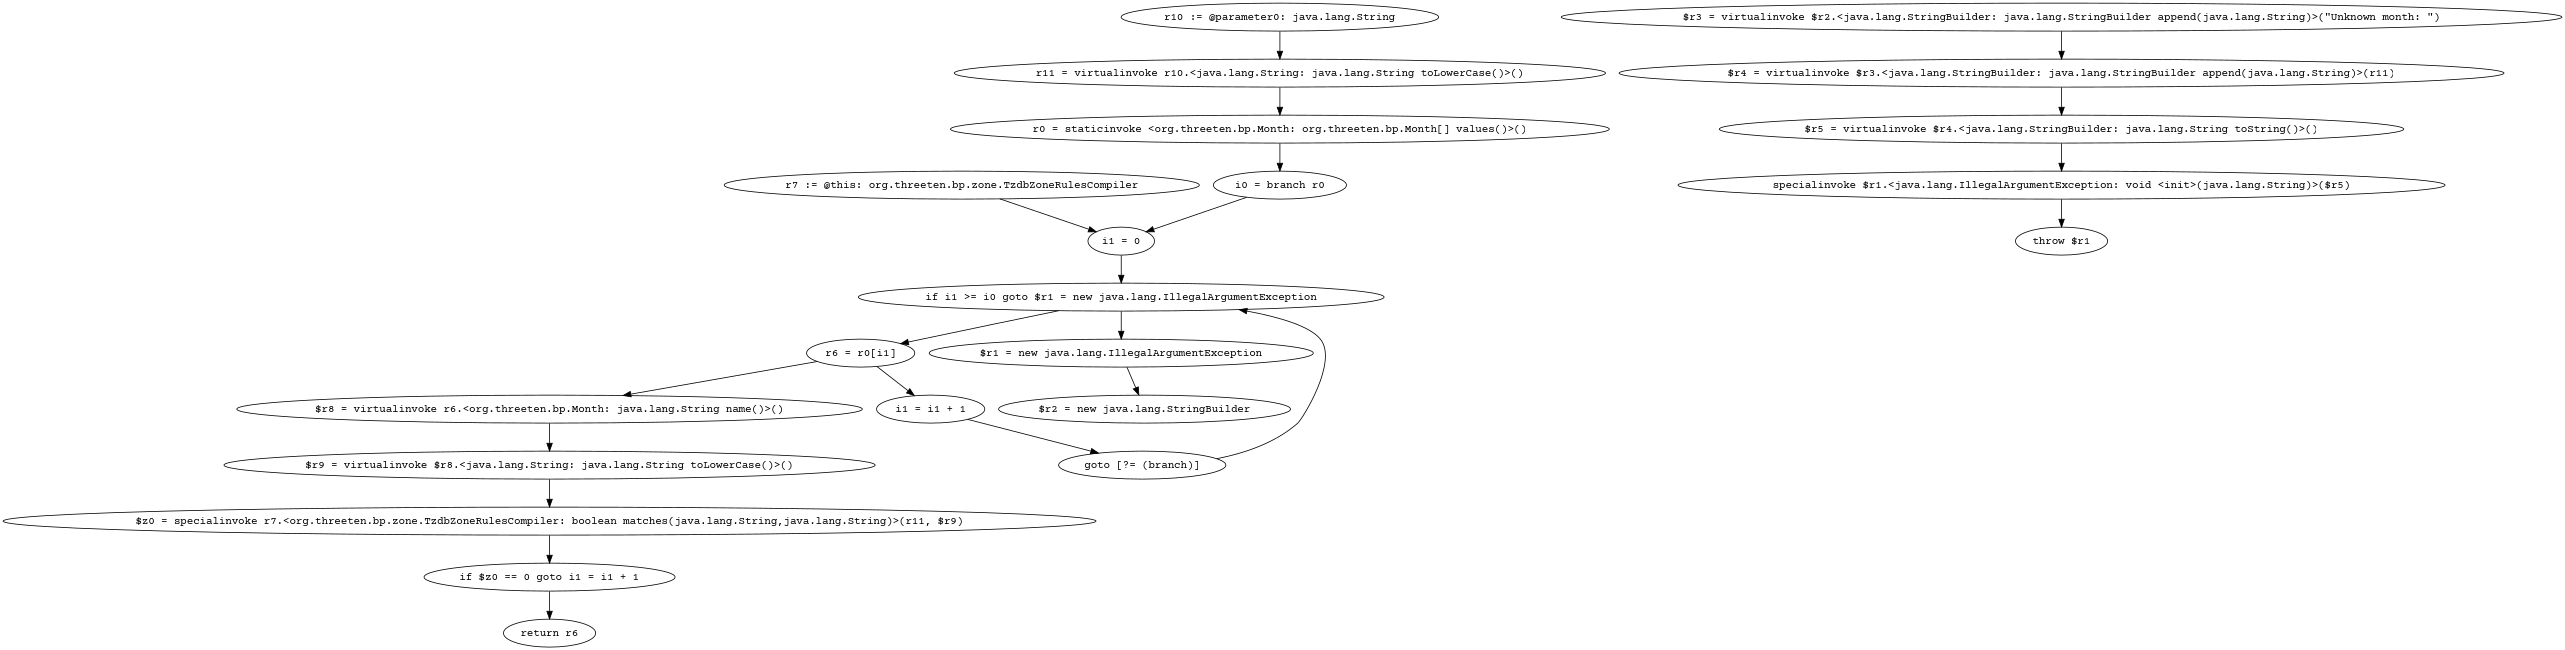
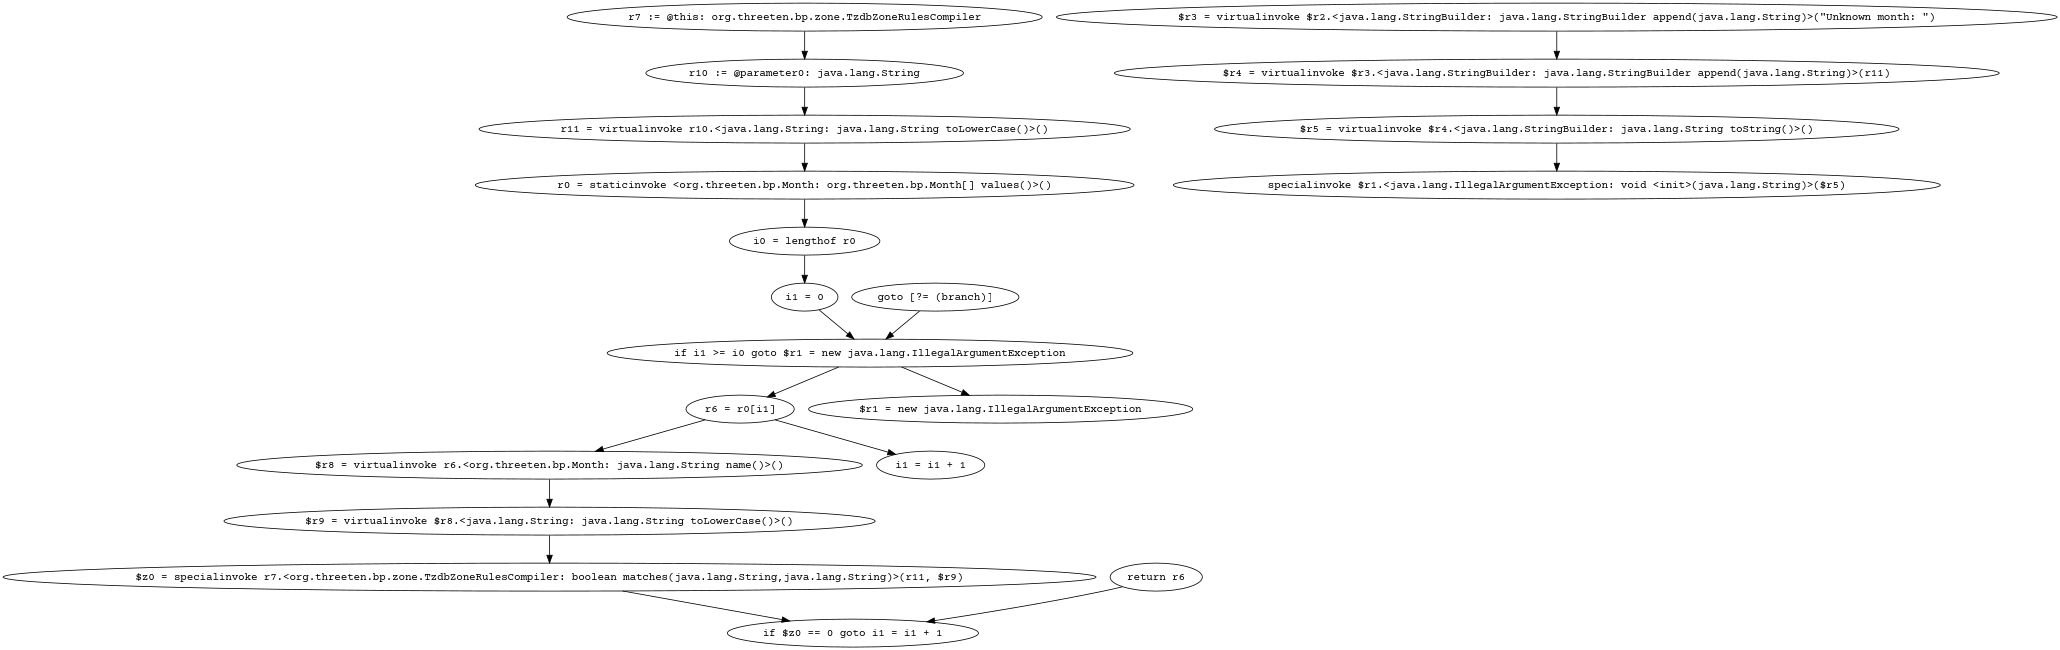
(1280, 185) -> (805, 241)
(1044, 214) -> (805, 41)
(2062, 241) -> none
(1145, 409) -> none
(1029, 435) -> none
(550, 601) -> (1029, 605)
